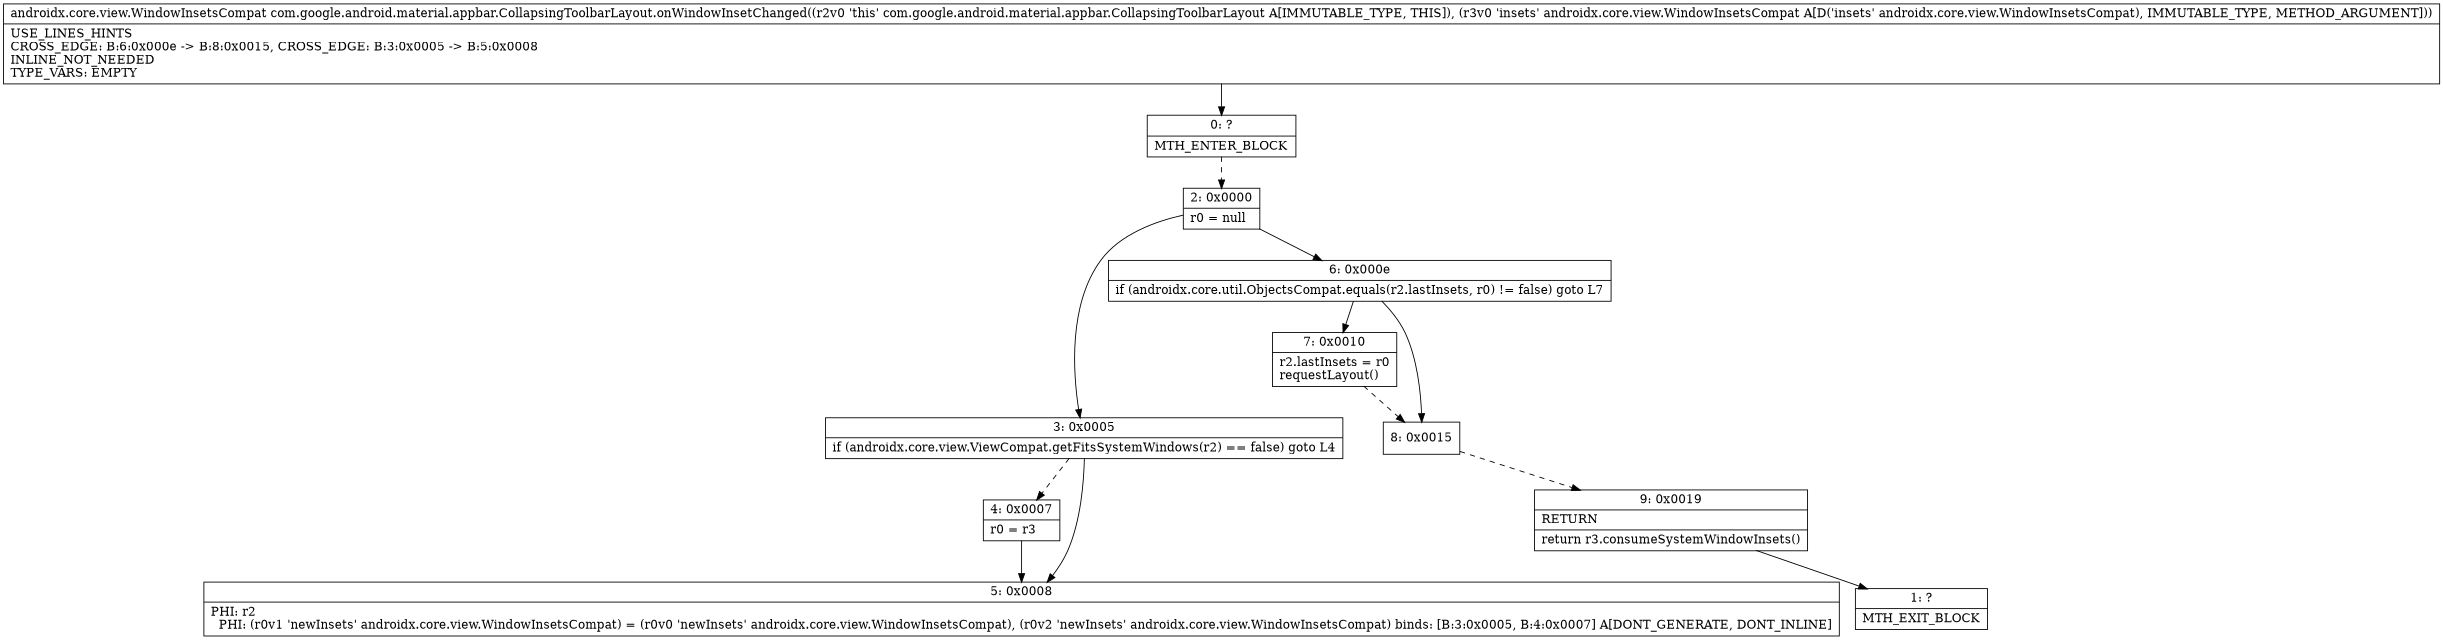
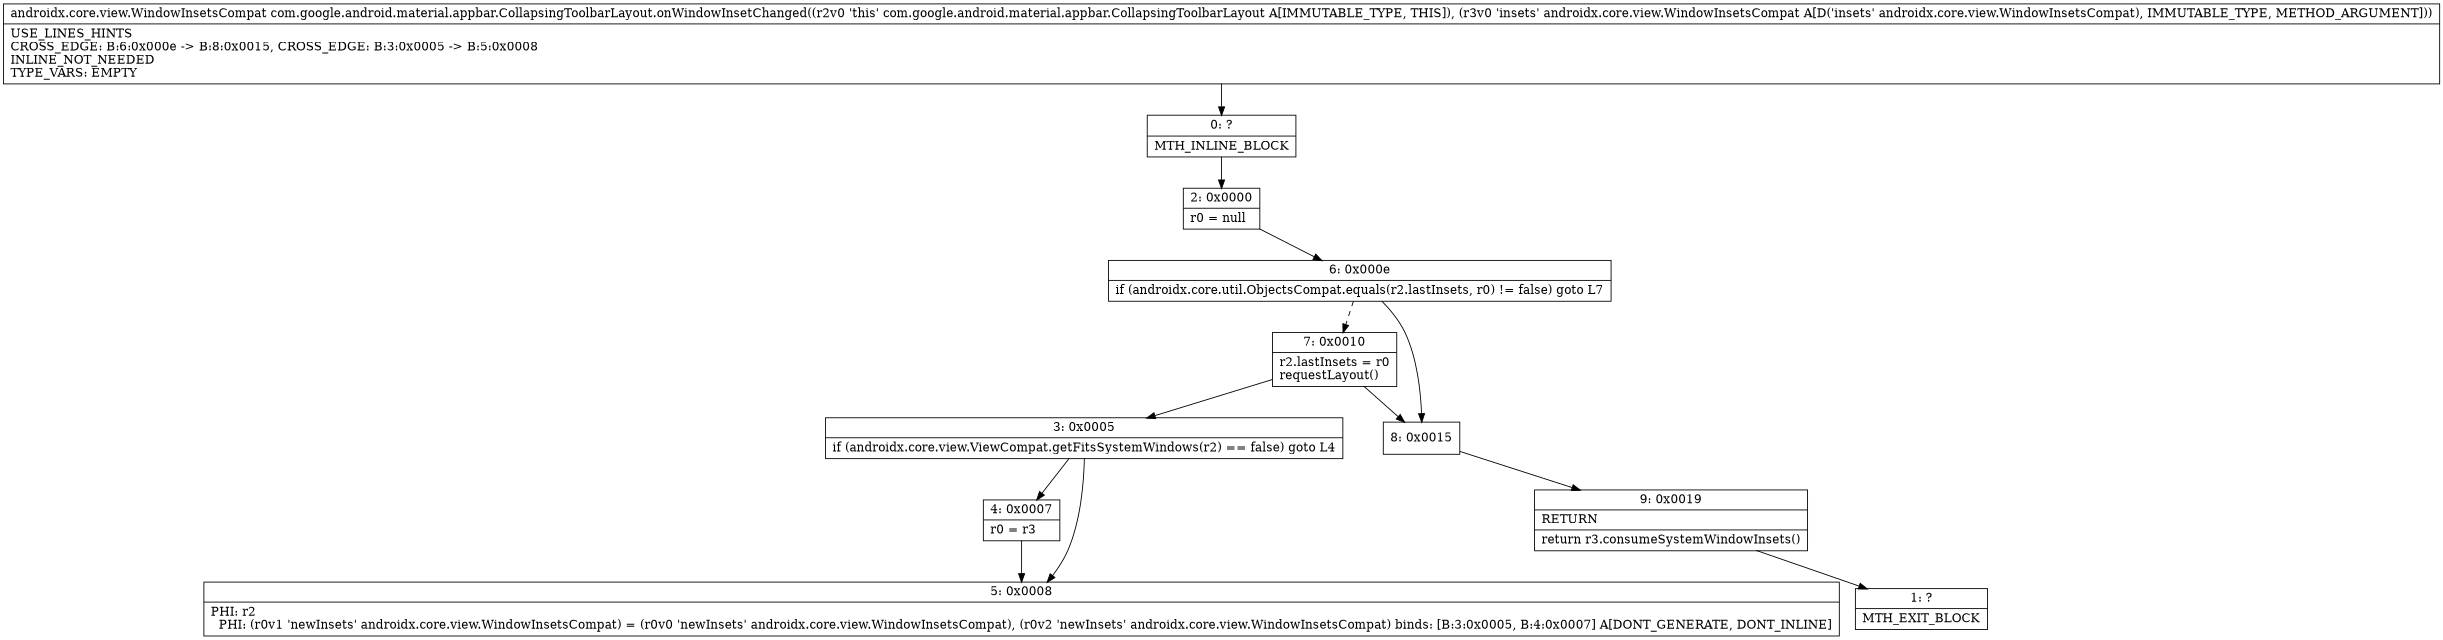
(1221, 146) -> (1222, 146)
(1222, 168) -> (1222, 168)
(1087, 286) -> (1214, 398)
(1350, 313) -> (1350, 313)
(1381, 401) -> (1381, 401)
(1516, 470) -> (1516, 470)
(1056, 476) -> (1056, 476)
